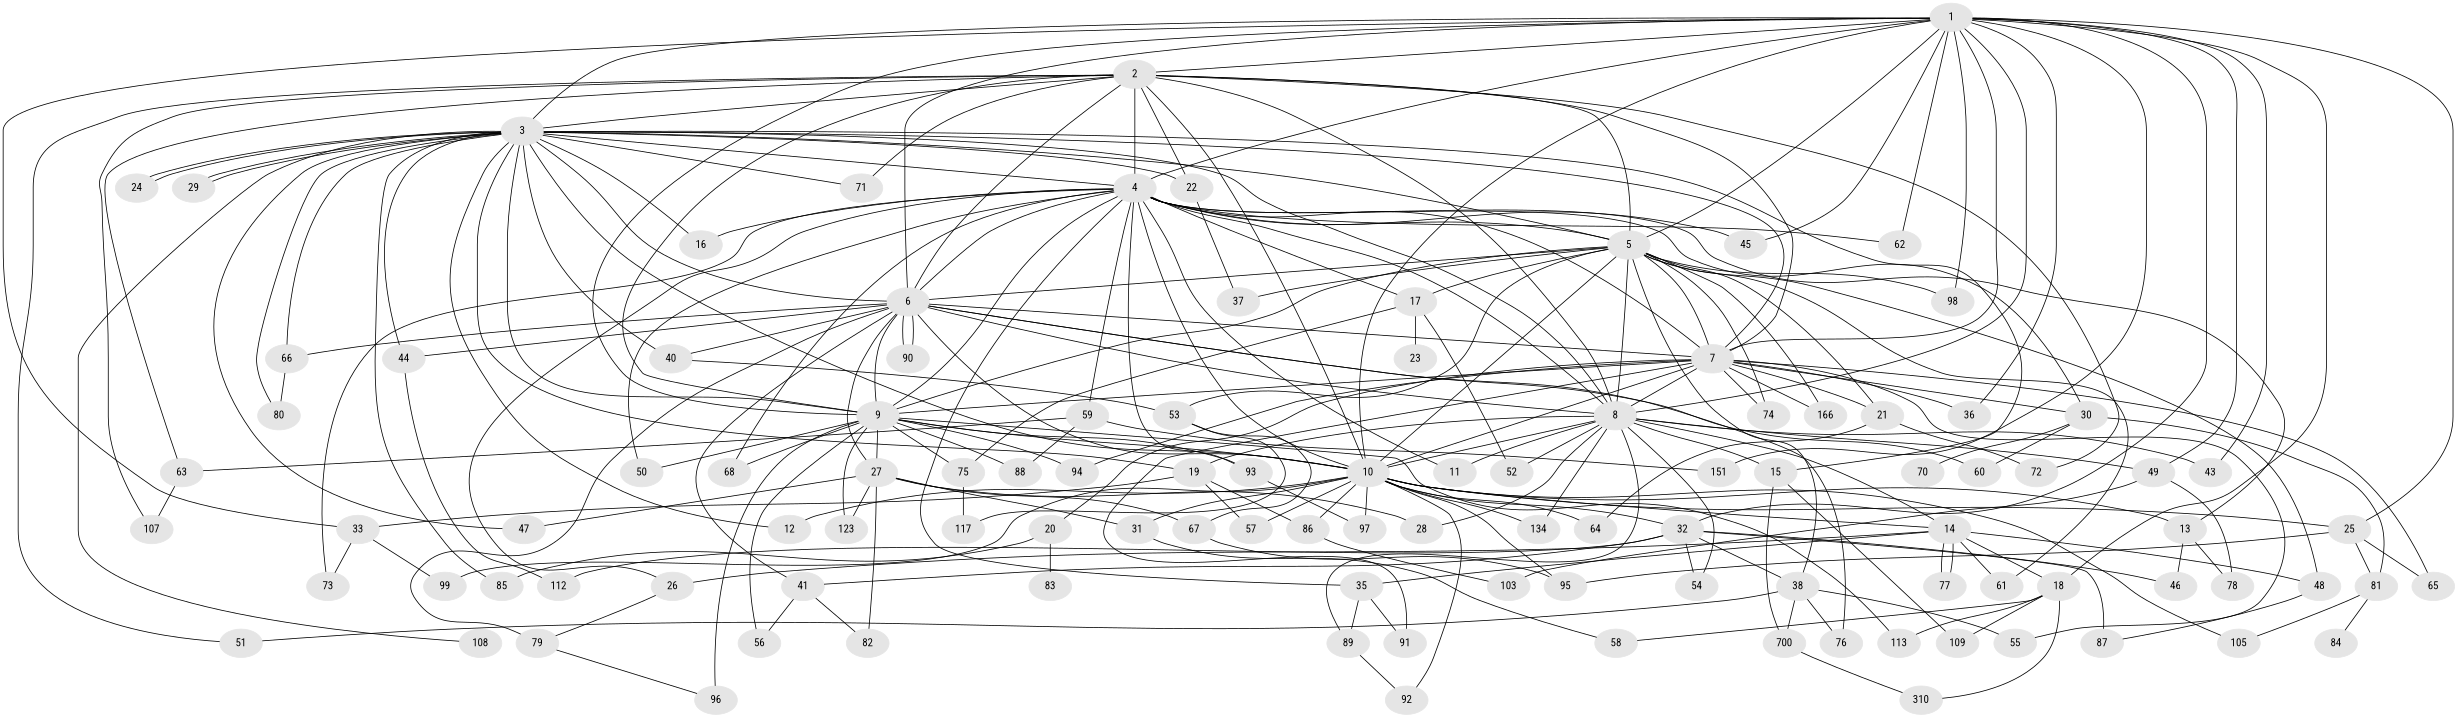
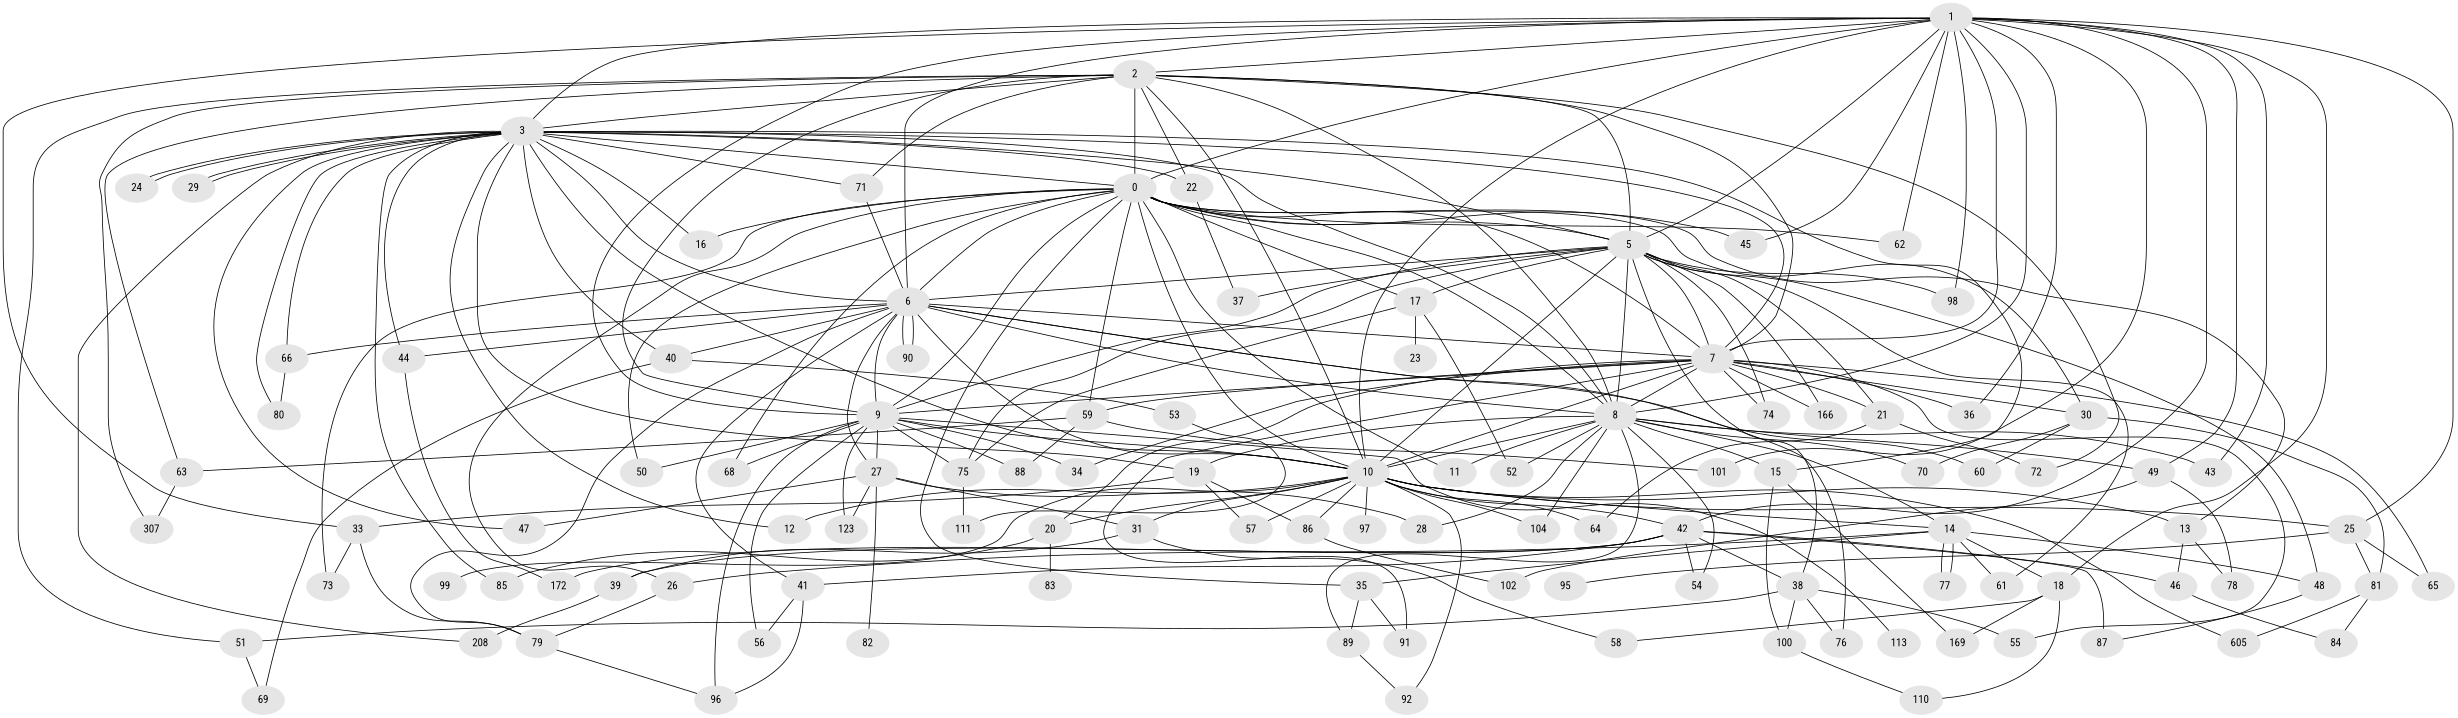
(1012, 171) -> (885, 245)
(1135, 188) -> (1135, 188)
(1464, 356) -> (1288, 321)
none -> (1398, 379)
(577, 390) -> none
none -> (1771, 440)
(1077, 473) -> (1077, 473)
(1251, 473) -> none
(1719, 473) -> (1719, 473)
(1468, 511) -> (1188, 503)
(152, 529) -> (152, 529)
(963, 529) -> (963, 529)
(1194, 529) -> none
(1539, 529) -> (1539, 529)
(1683, 529) -> (1683, 529)
(402, 558) -> (422, 618)
(559, 586) -> (559, 586)
none -> (616, 586)
(1509, 586) -> (1509, 586)
(835, 615) -> (786, 659)
(1979, 615) -> none
none -> (2254, 618)
(480, 643) -> (480, 643)
(1784, 643) -> (1784, 643)
(1958, 643) -> (1958, 643)
(2239, 643) -> (2239, 643)
none -> (263, 700)
(1921, 700) -> (1921, 700)
